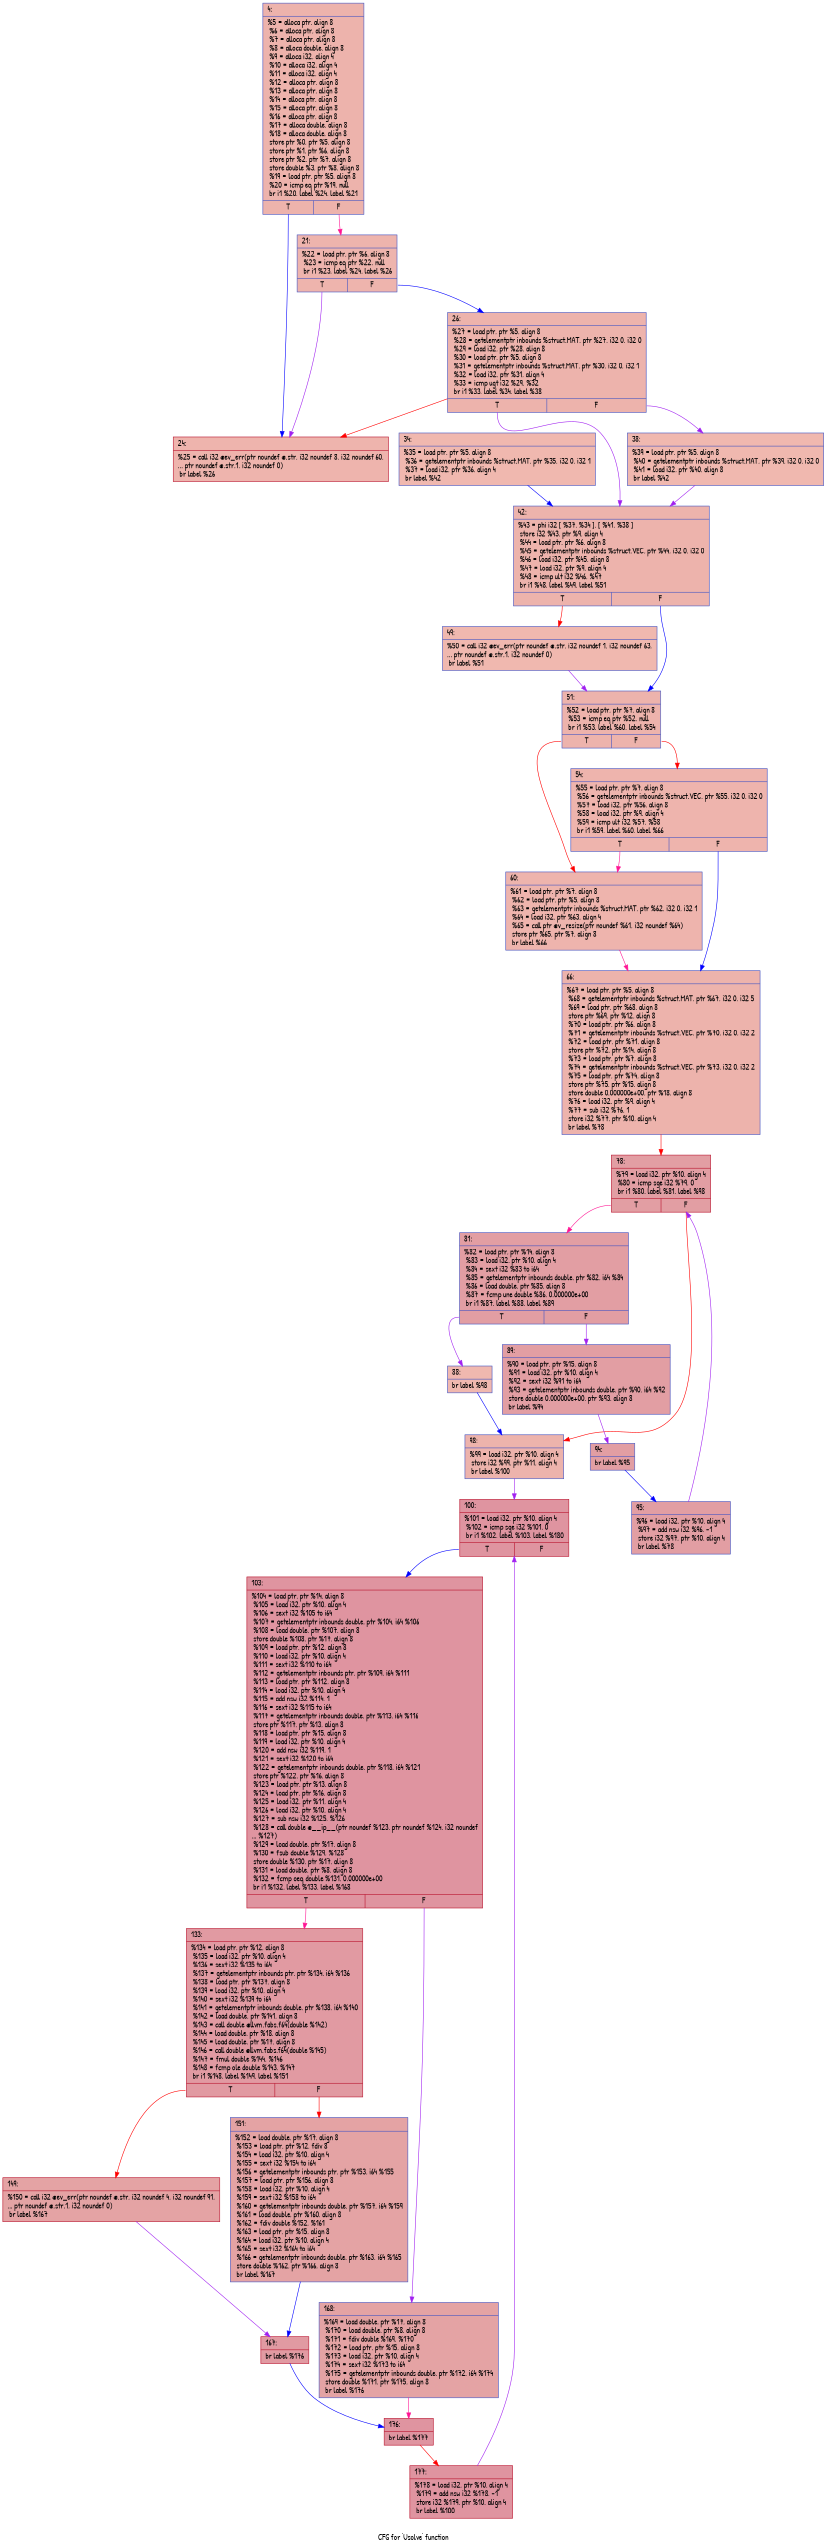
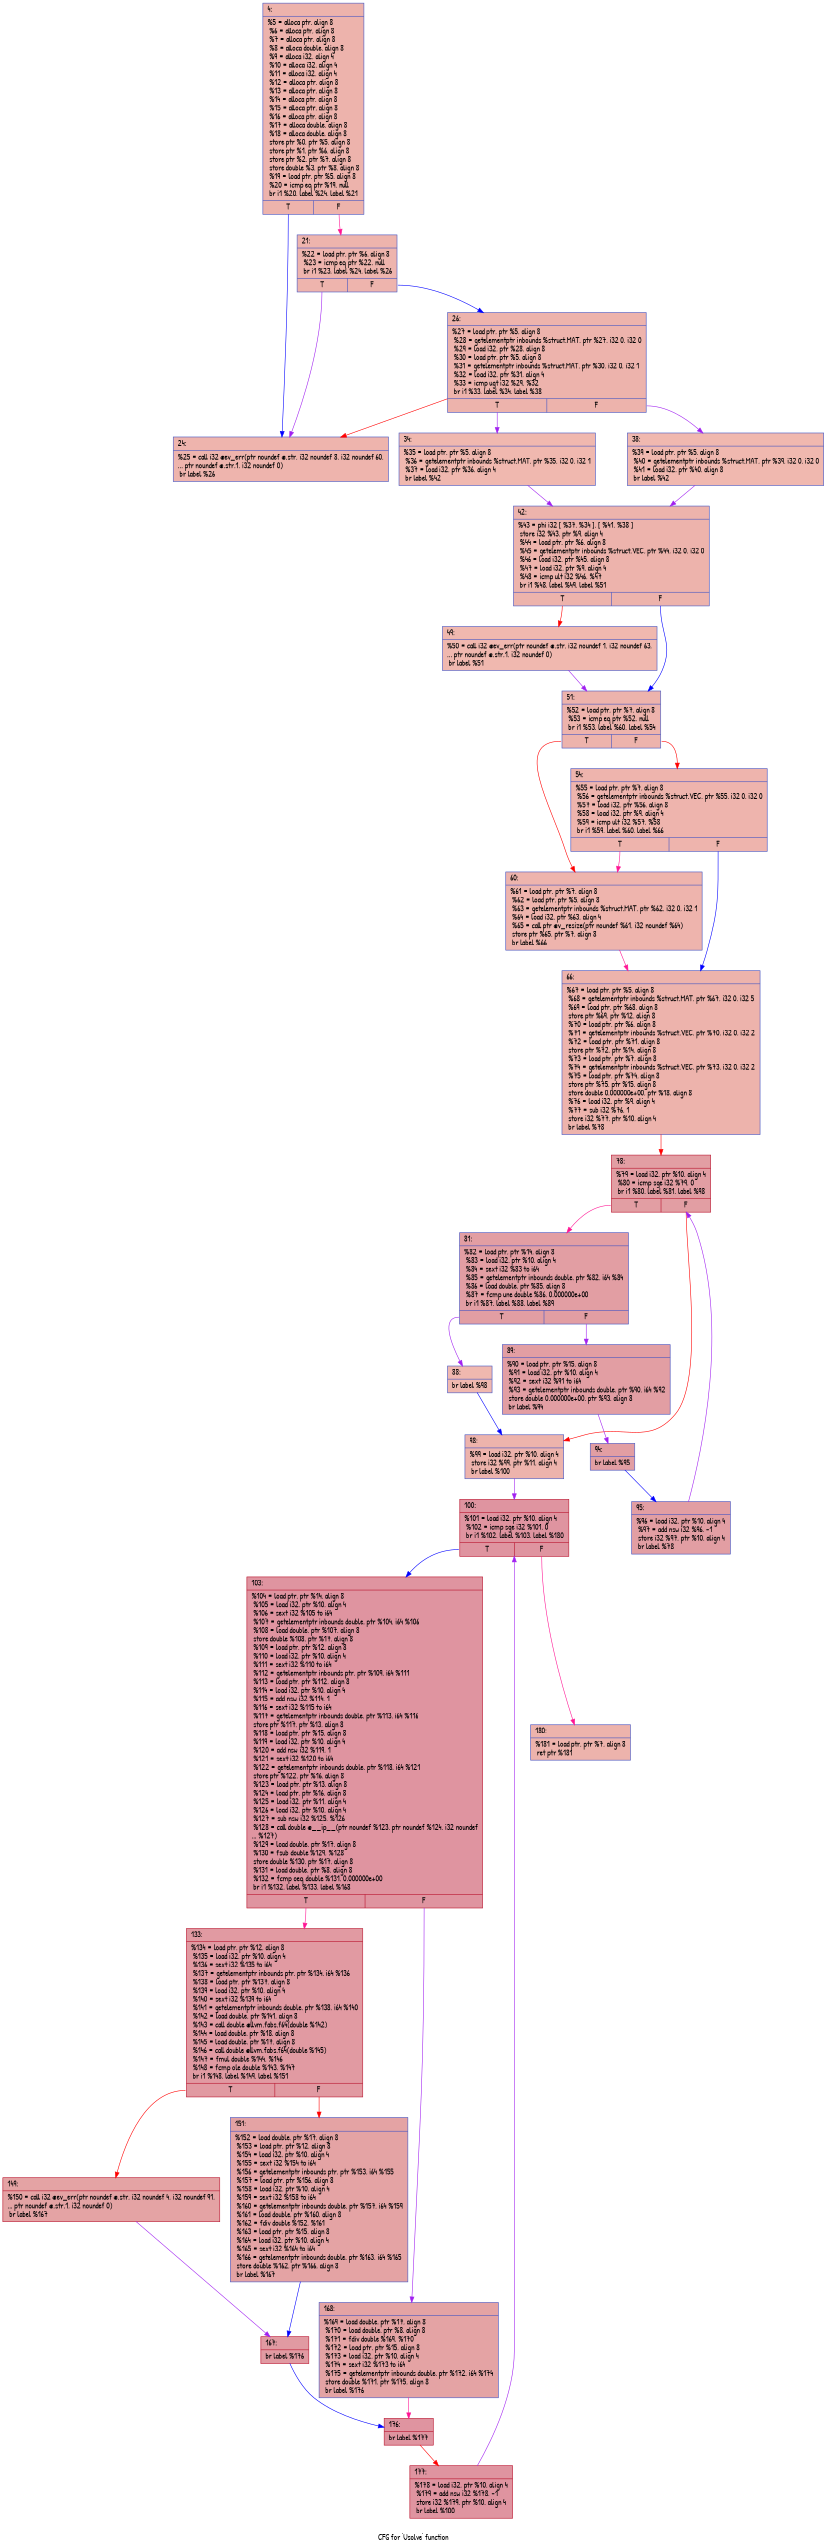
(580, 423) -> (497, 420)
(281, 459) -> (281, 459)
(538, 494) -> (538, 494)
none -> (581, 1742)
(281, 2146) -> (283, 2146)
